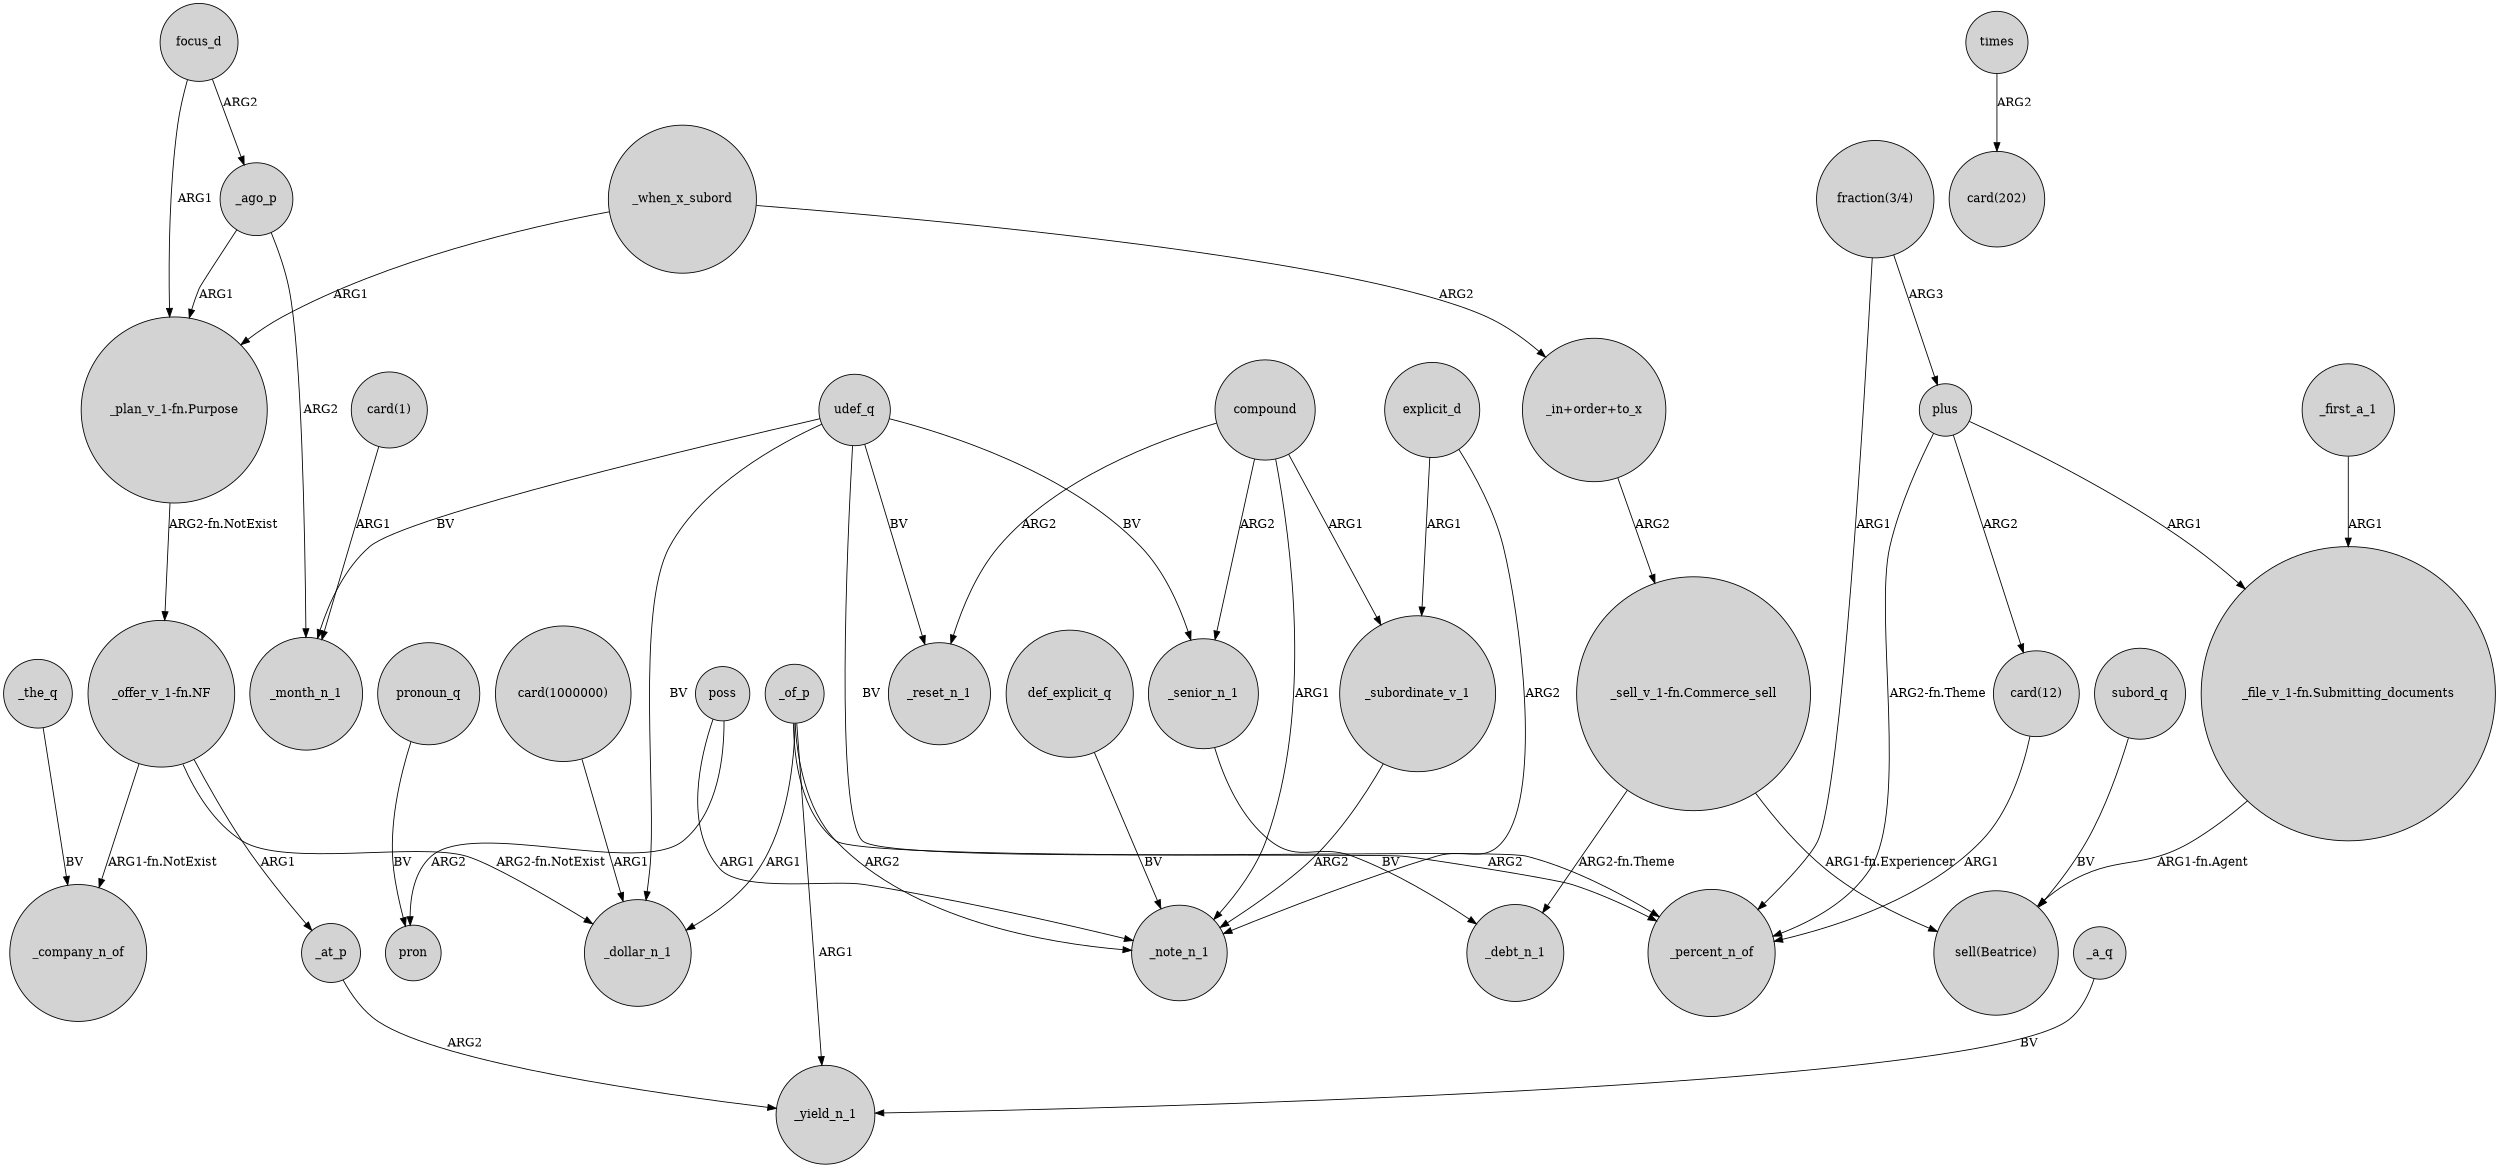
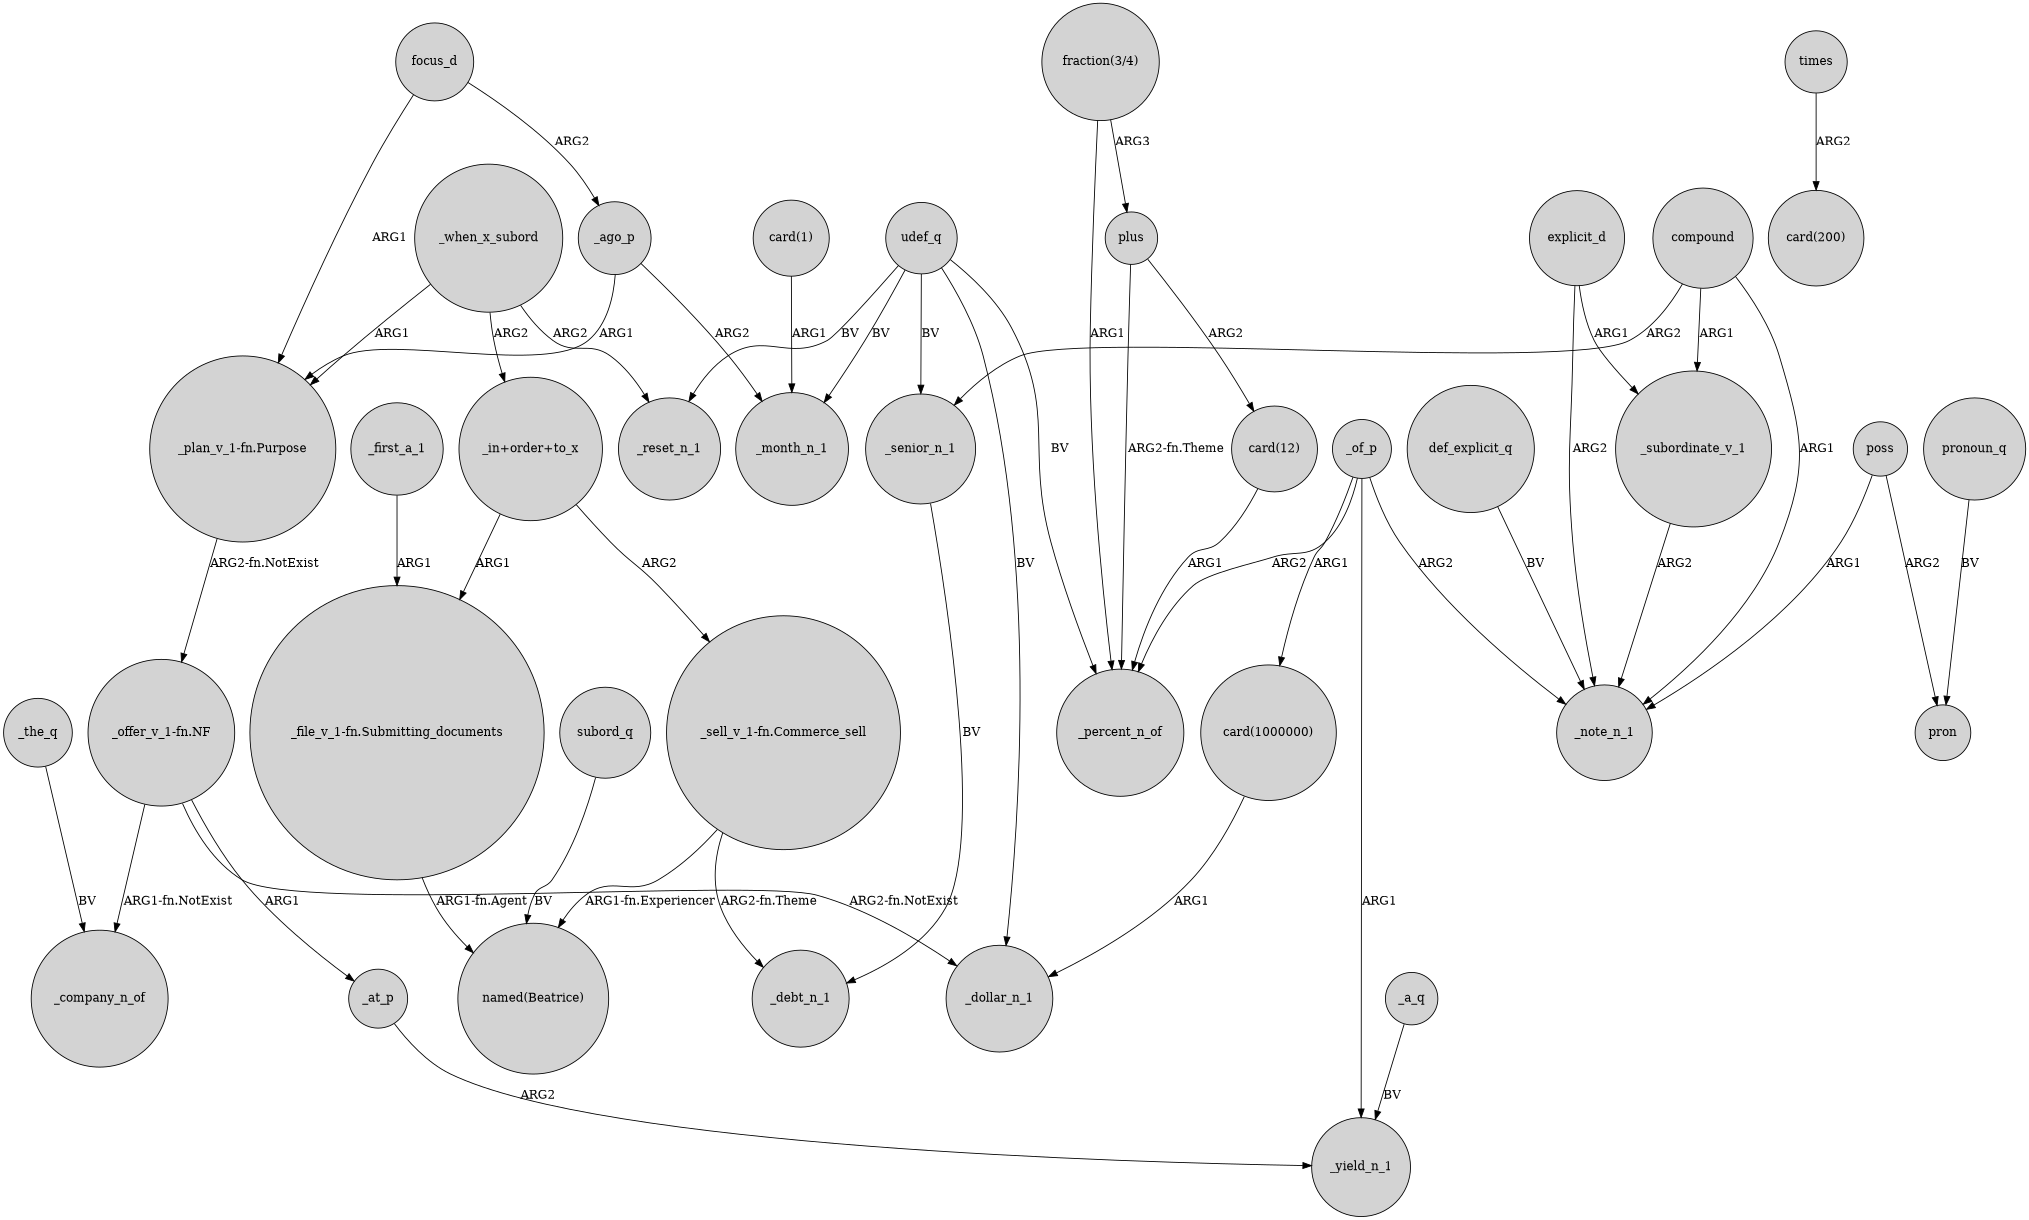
(1997, 199) -> (1816, 238)
(2109, 493) -> (482, 553)
(1056, 496) -> (588, 348)
(774, 840) -> (1311, 564)
(1996, 953) -> (533, 999)
